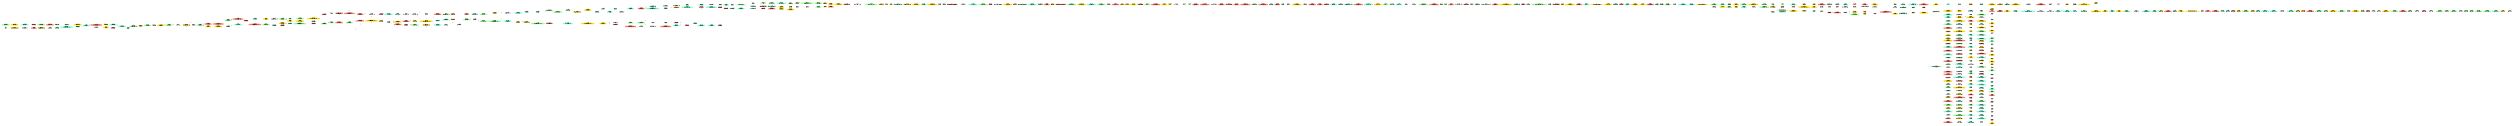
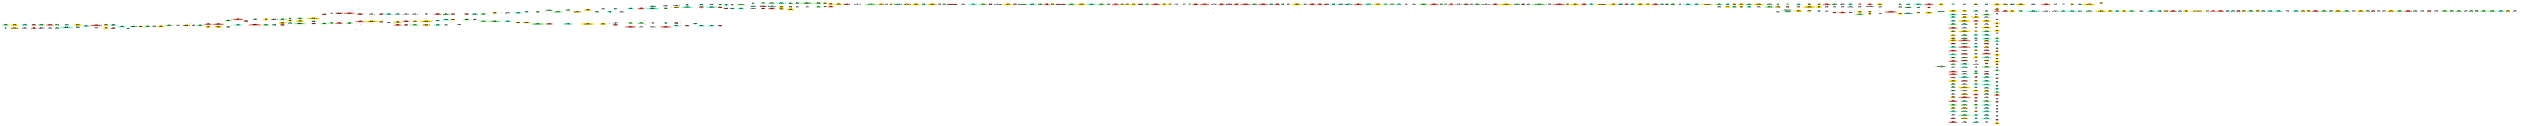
(1556, 4) -> (1559, 4)
(41, 28) -> (41, 28)
